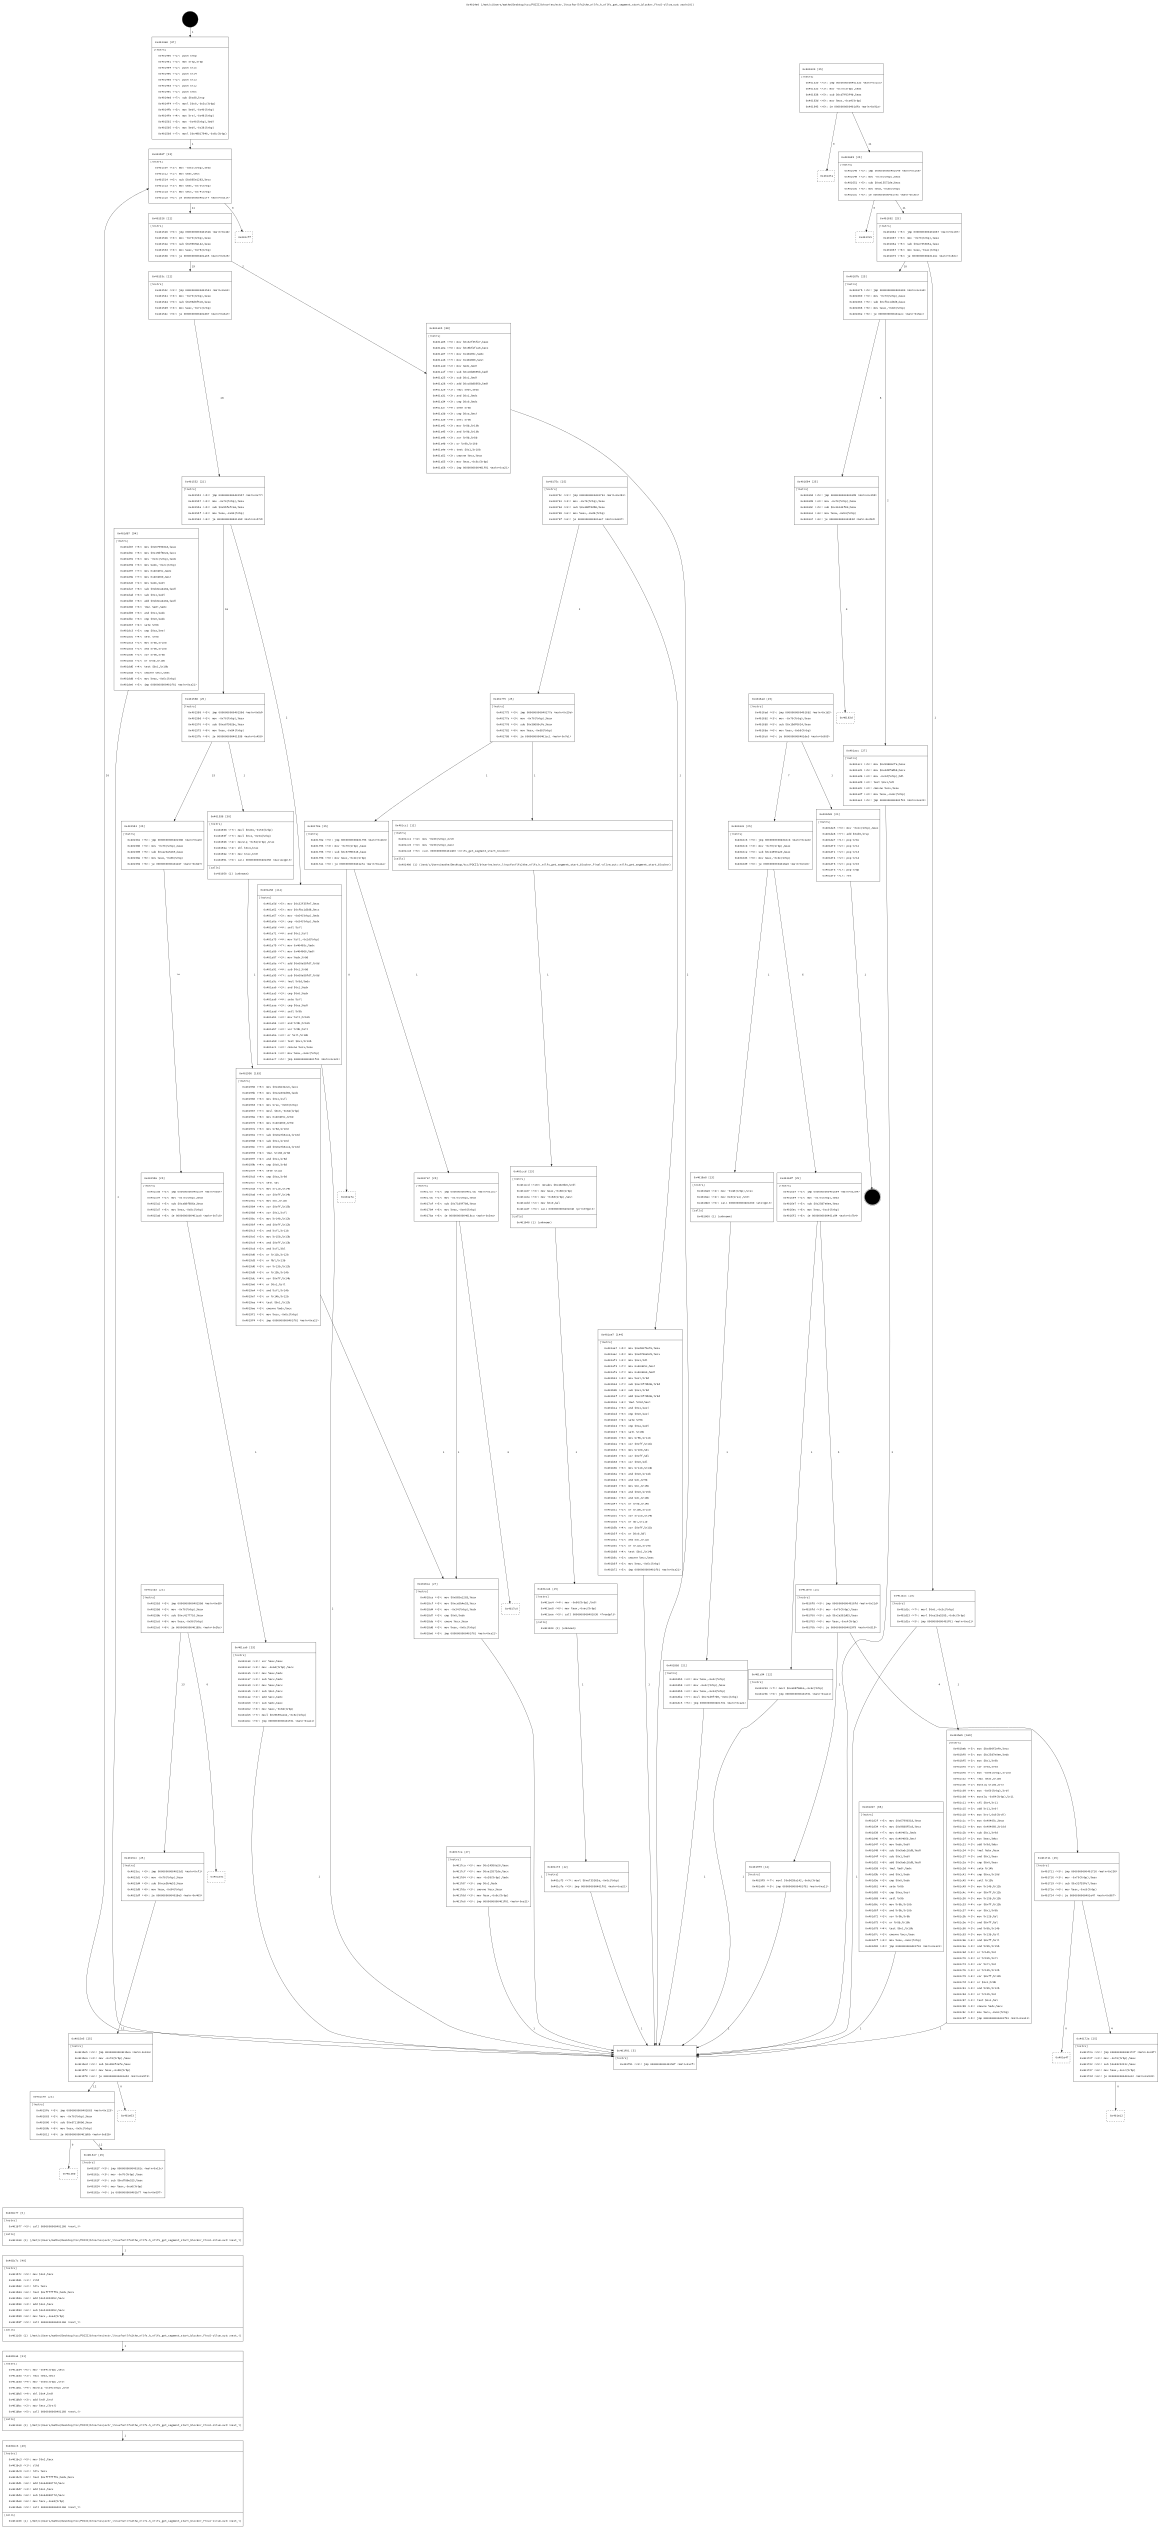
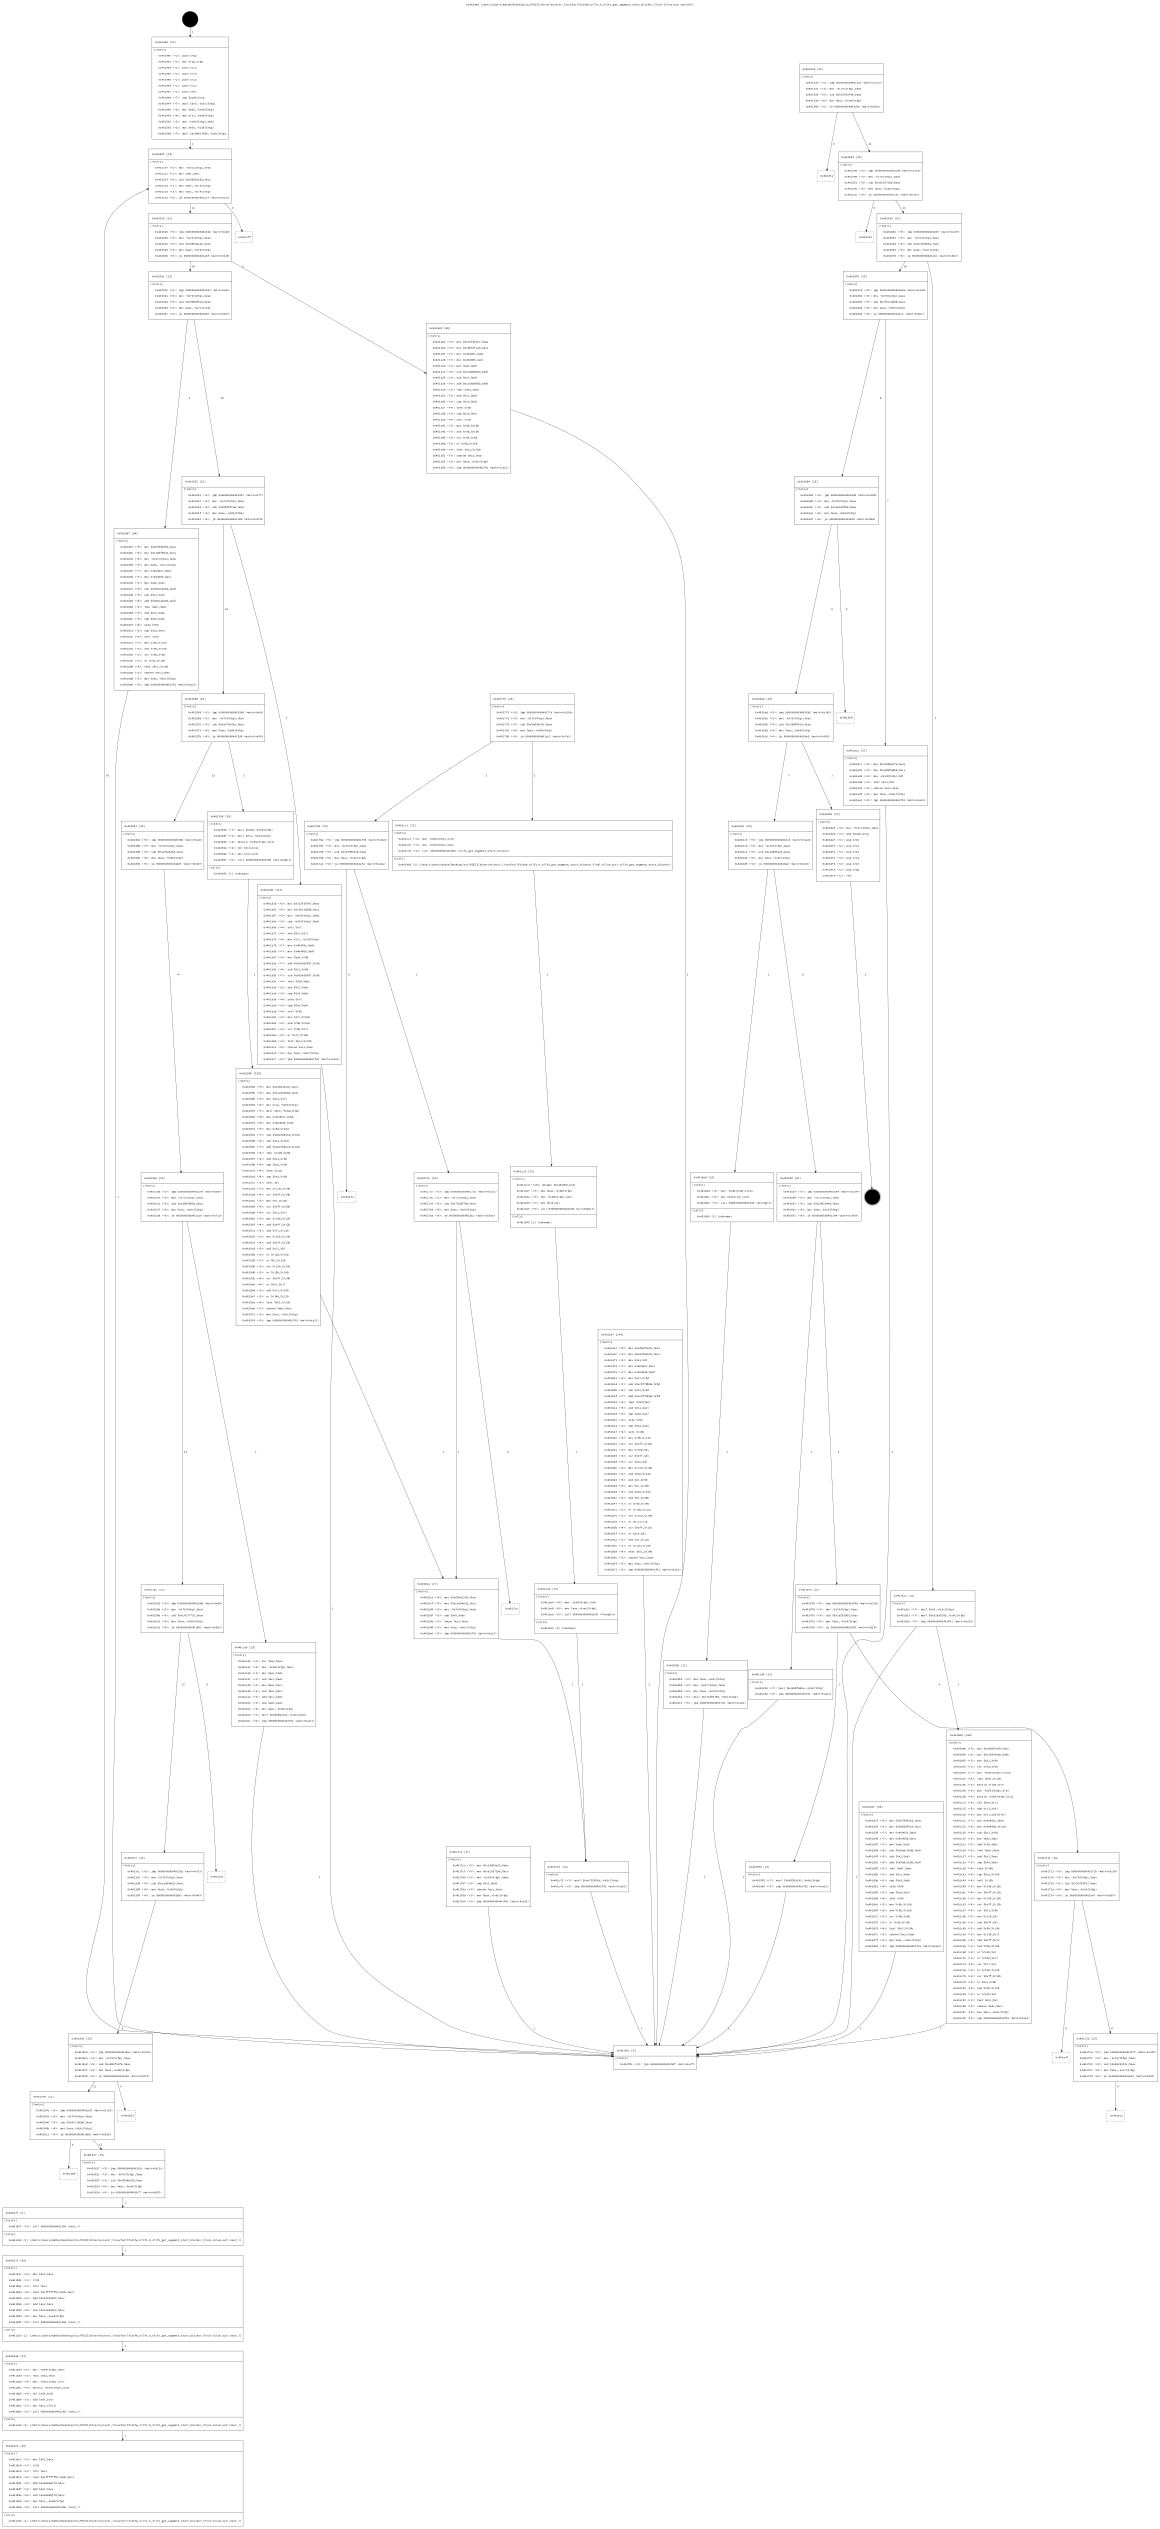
none -> (176, 423)
(585, 501) -> none
none -> (814, 608)
none -> (182, 1402)
(534, 1864) -> (571, 1727)
(122, 2029) -> (122, 2029)
none -> (123, 2202)
